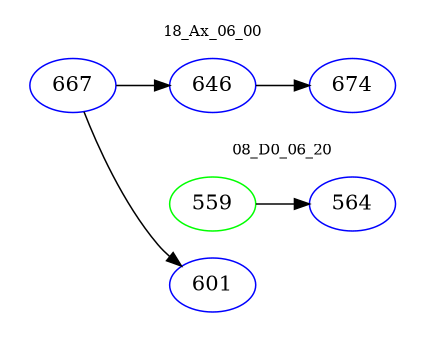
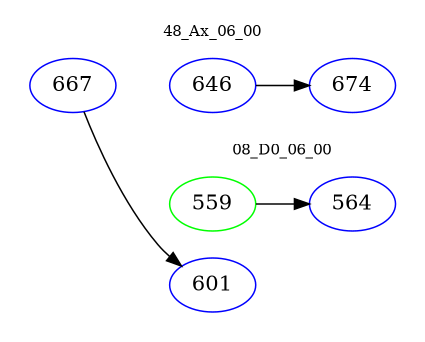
(213, 32) -> (213, 32)
(135, 86) -> none
(283, 151) -> (283, 151)
